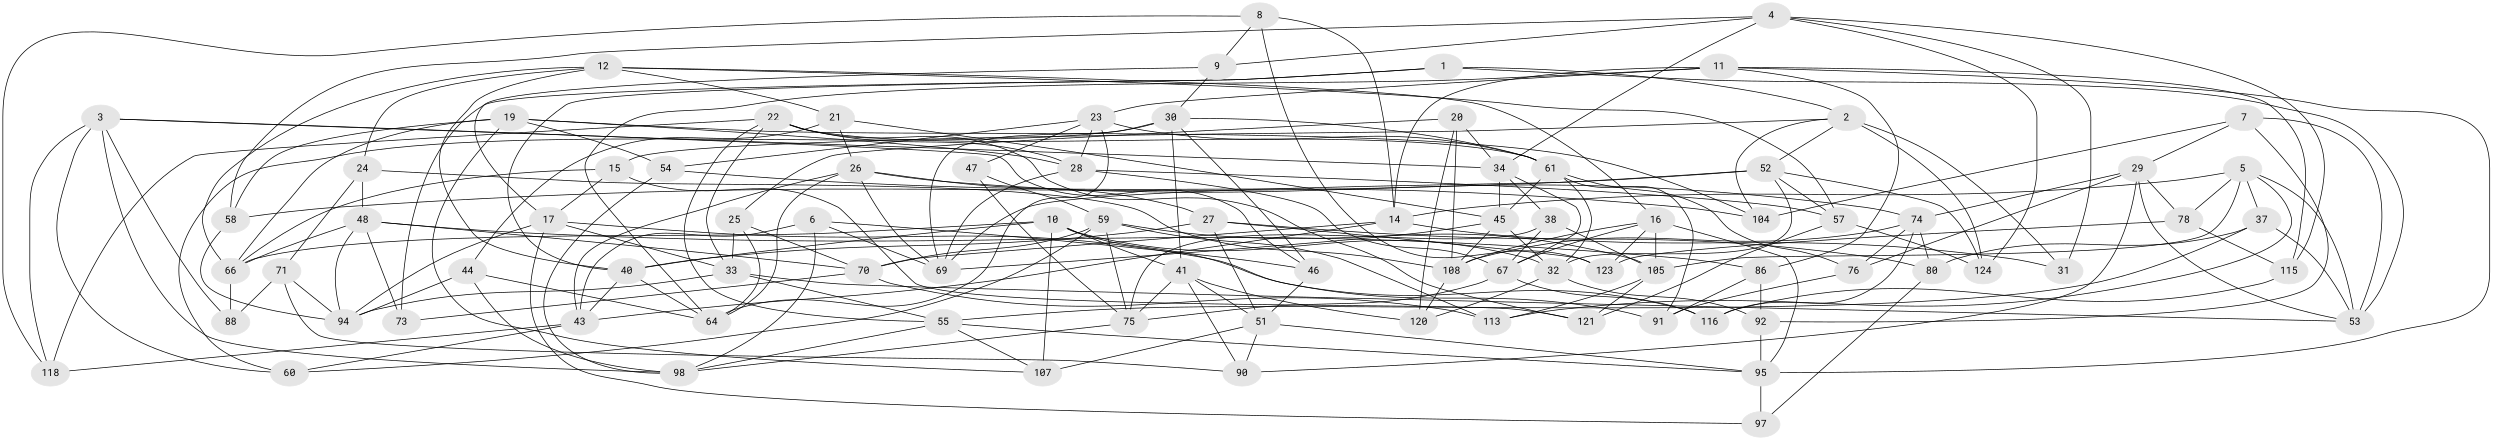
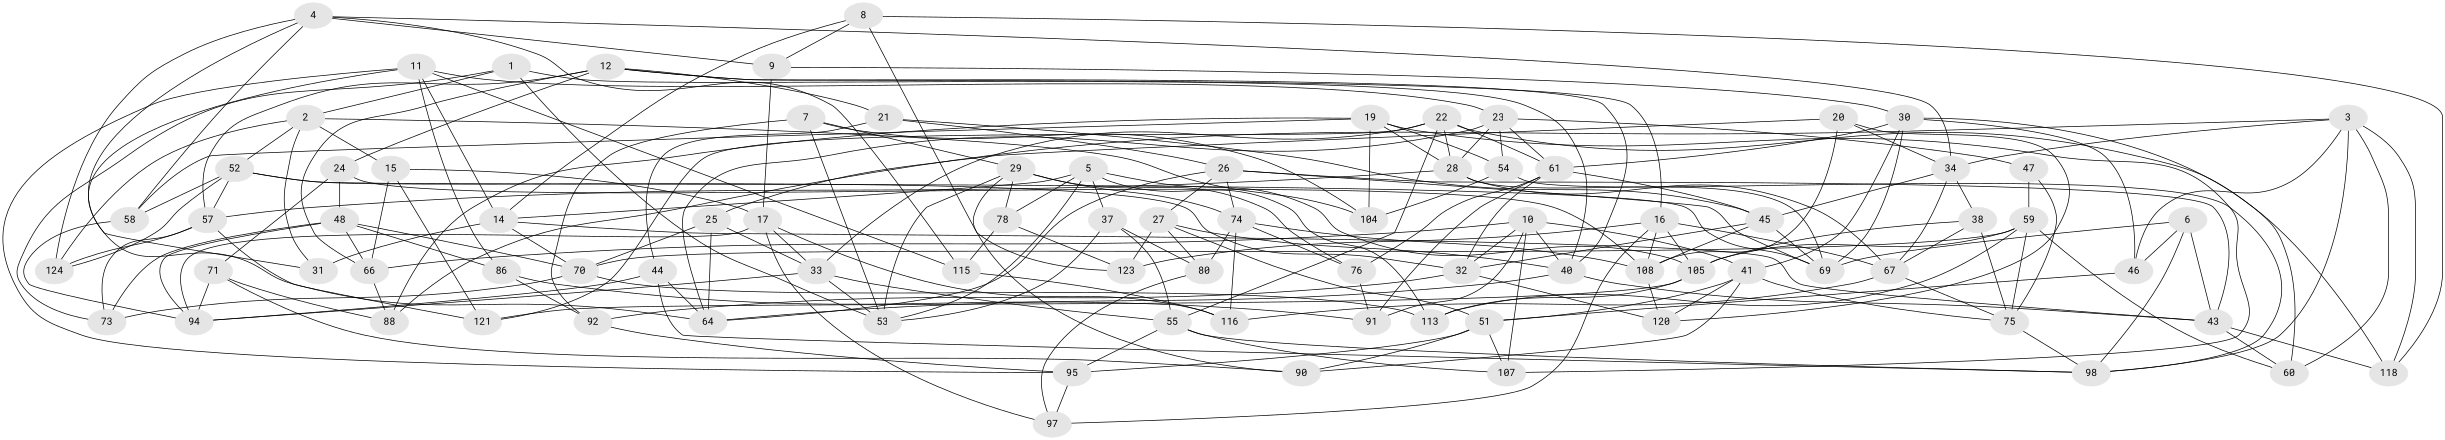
(351, 150) -> (690, 155)
(1768, 252) -> (1401, 406)
none -> (109, 261)
